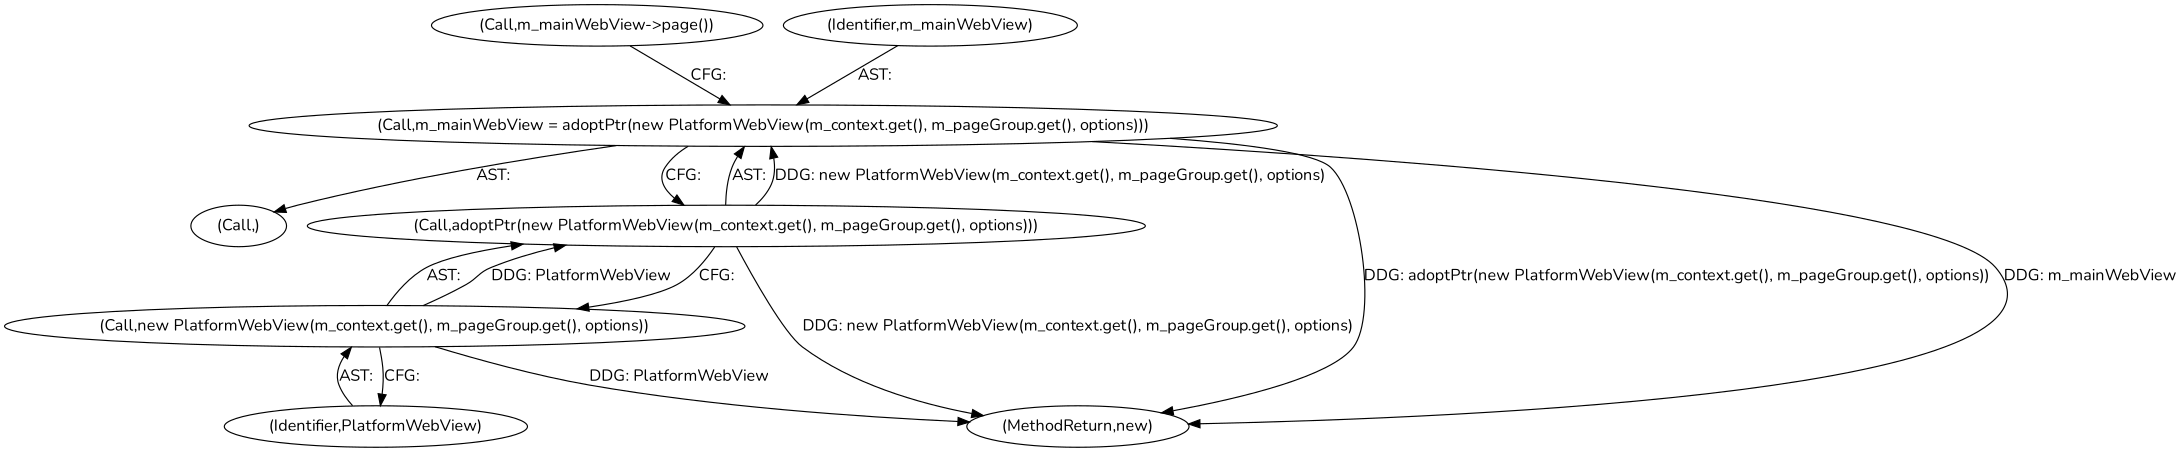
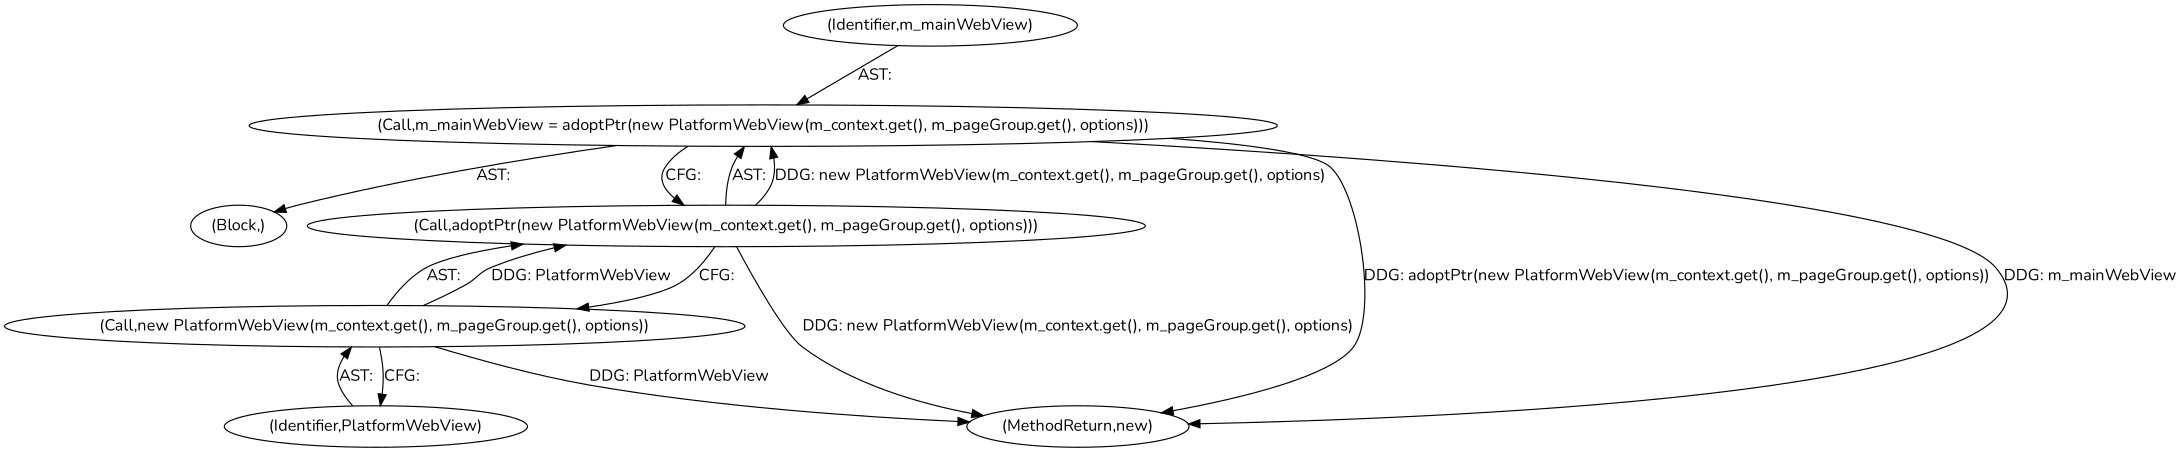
(597, 25) -> none
(239, 226) -> (239, 226)
